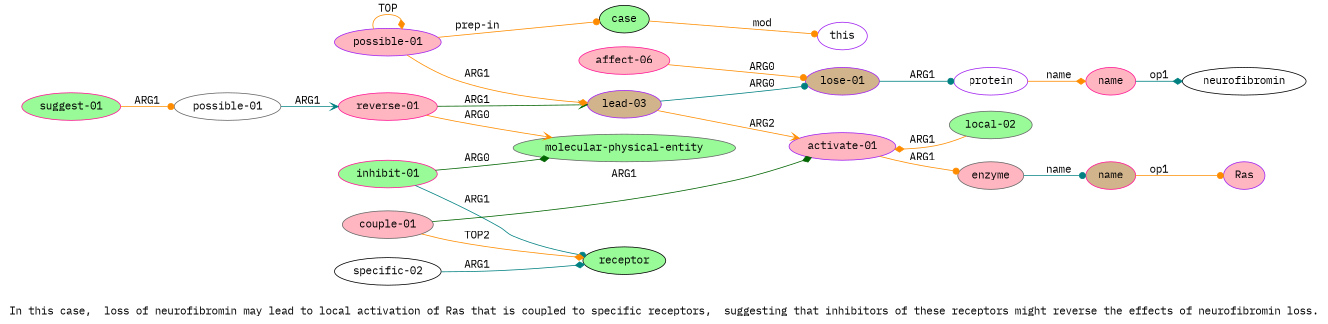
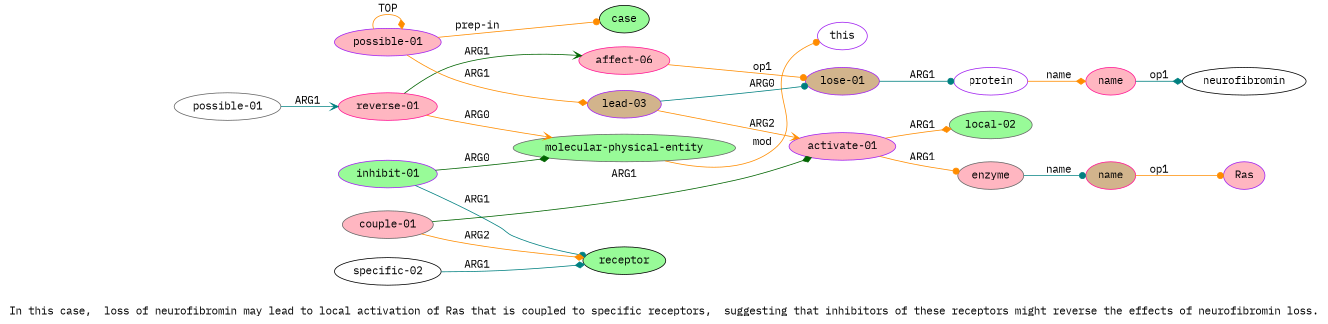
(730, 27) -> (778, 145)
(762, 67) -> (762, 67)
(509, 106) -> (485, 58)
(71, 107) -> none
(936, 146) -> (913, 134)
(388, 174) -> (388, 174)
(477, 236) -> (477, 236)
